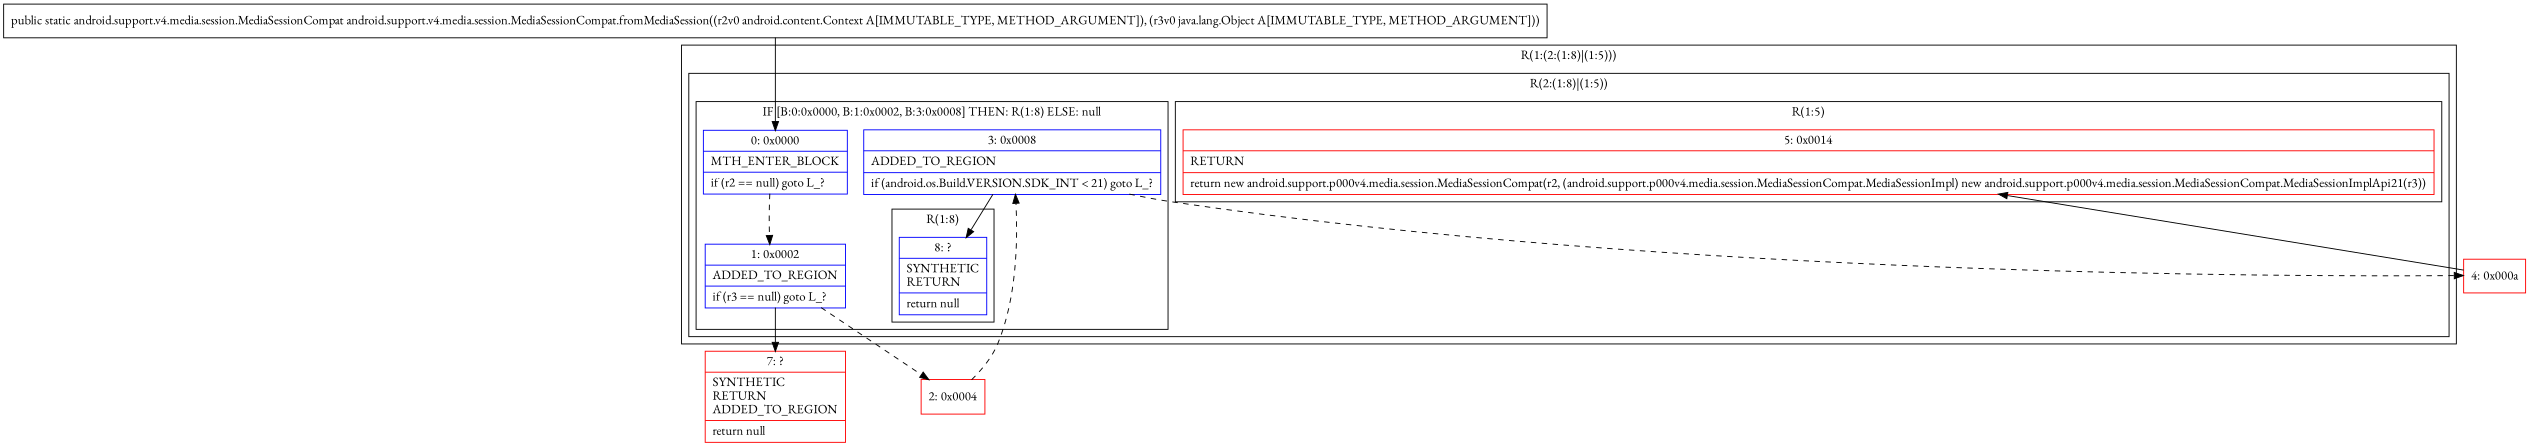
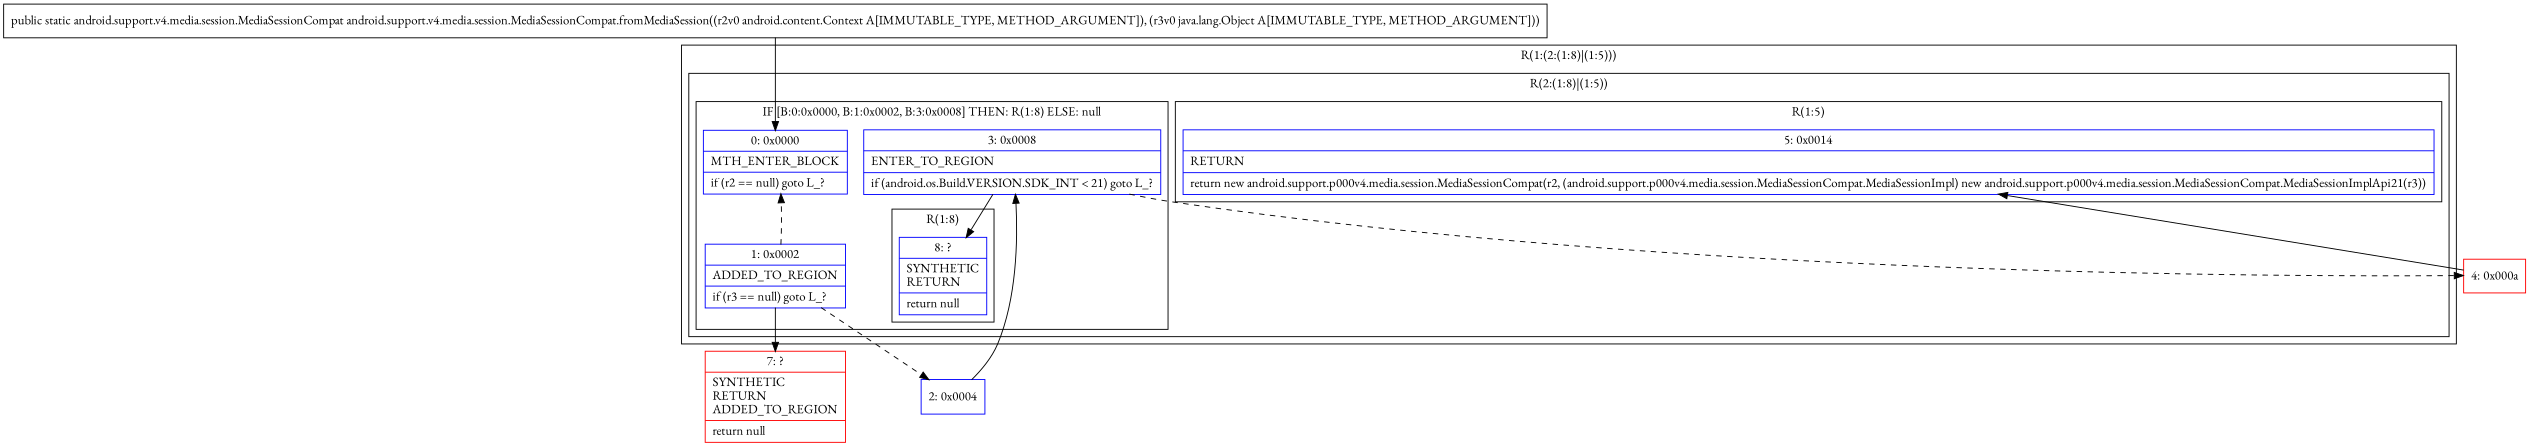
(934, 161) -> (933, 161)
(1809, 162) -> (1809, 162)
(769, 215) -> (781, 224)
(1011, 297) -> (1011, 297)
(953, 397) -> (953, 397)
